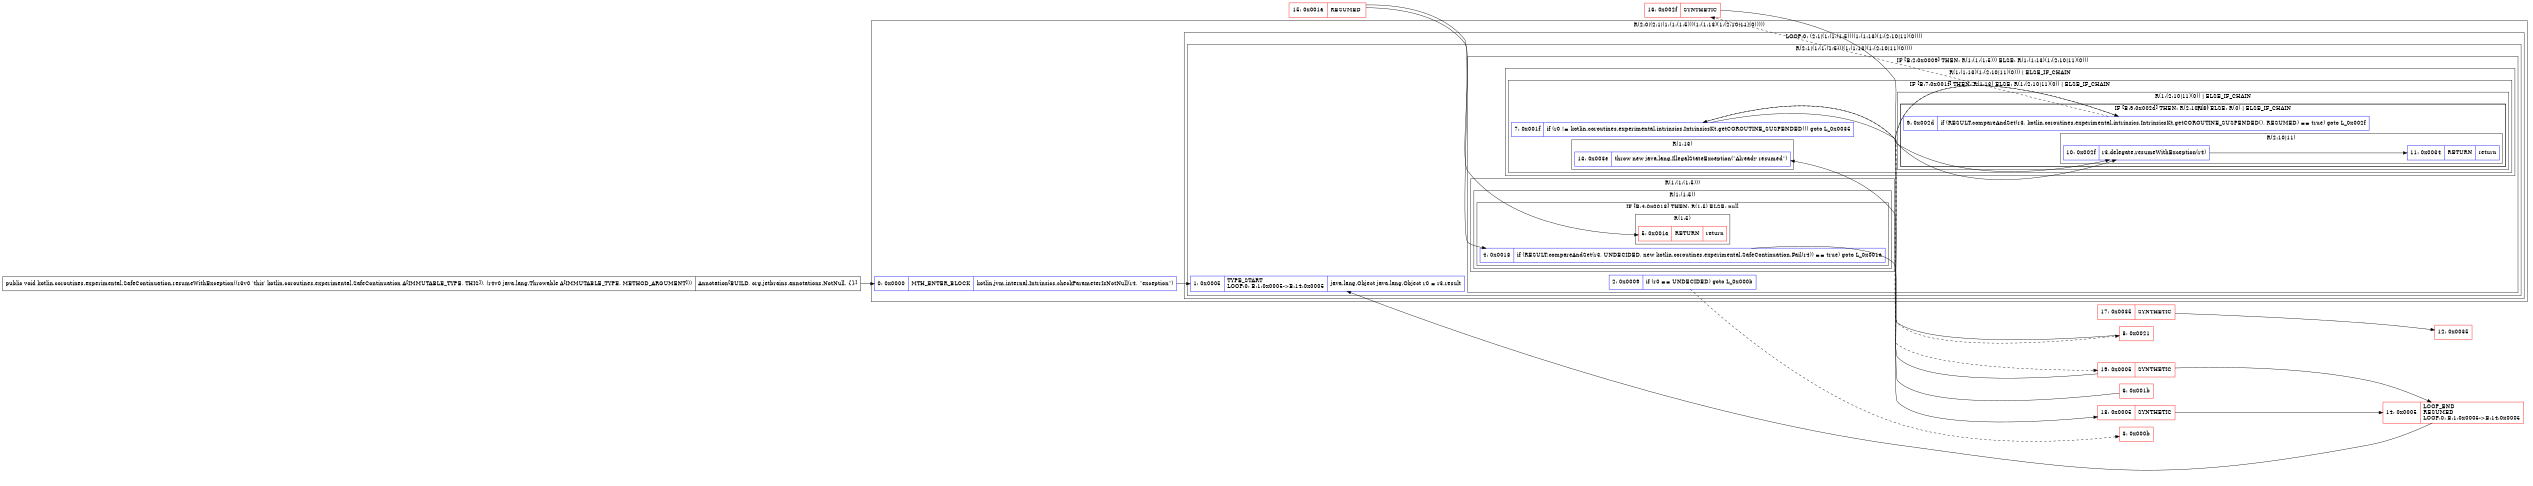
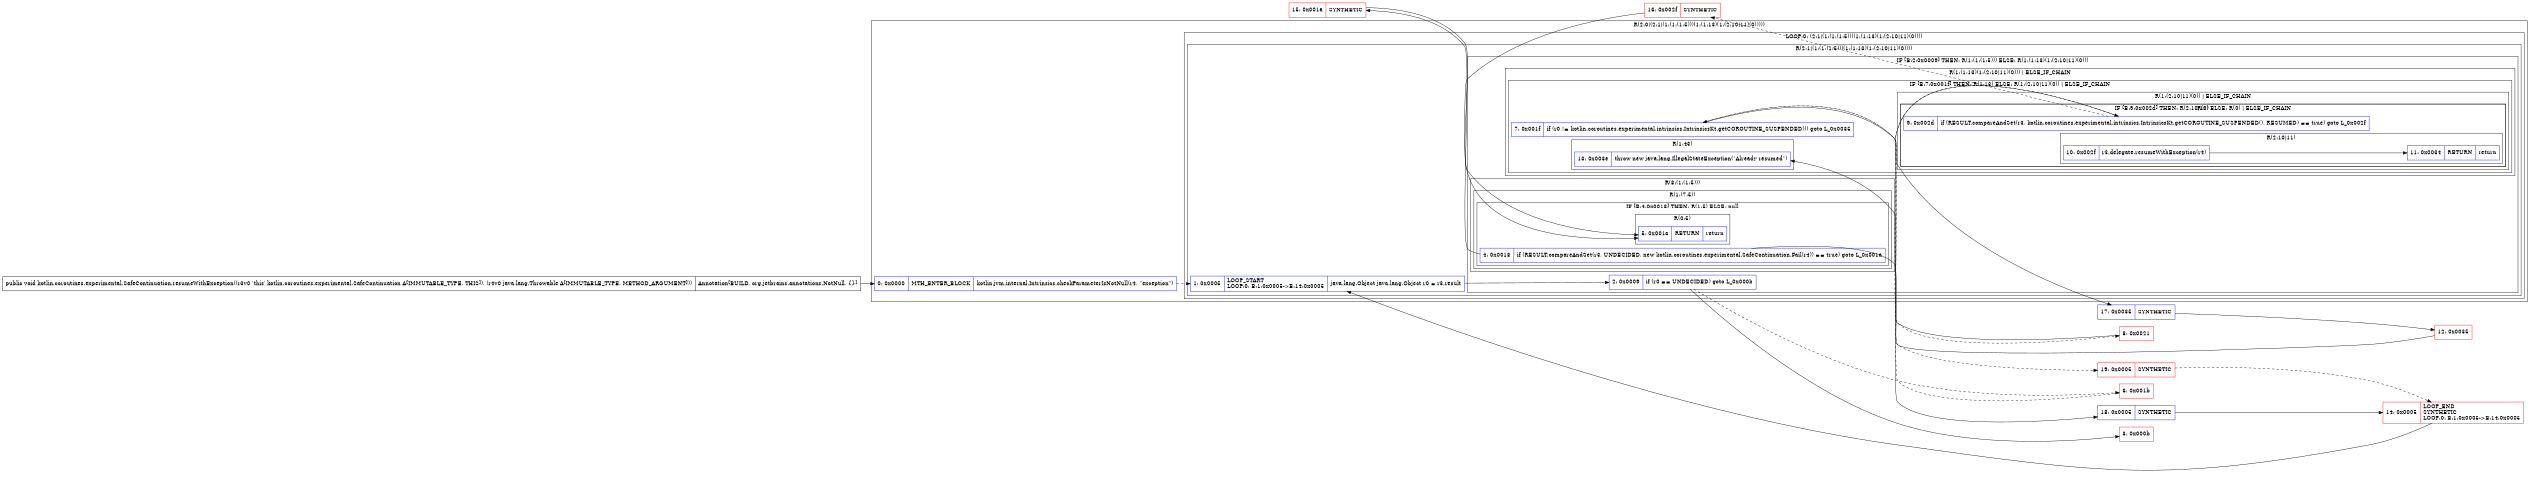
(1346, 10) -> (1346, 10)
(1463, 38) -> (1459, 41)
(1683, 144) -> (1683, 144)
(1915, 153) -> (1914, 186)
(1913, 156) -> (1477, 71)
(1683, 183) -> (1683, 183)
(1683, 195) -> (1683, 195)
(1683, 219) -> (1683, 219)
(1683, 234) -> (1683, 234)
(1245, 281) -> (1246, 281)
none -> (1535, 283)
(1181, 284) -> (1181, 284)
(2136, 312) -> (2136, 312)
(1903, 361) -> (2043, 353)
(2303, 371) -> (2303, 371)
none -> (1885, 377)
(1906, 386) -> (1906, 386)
(2439, 412) -> (2440, 412)
(2136, 413) -> (2136, 413)
(1884, 418) -> (1884, 418)
